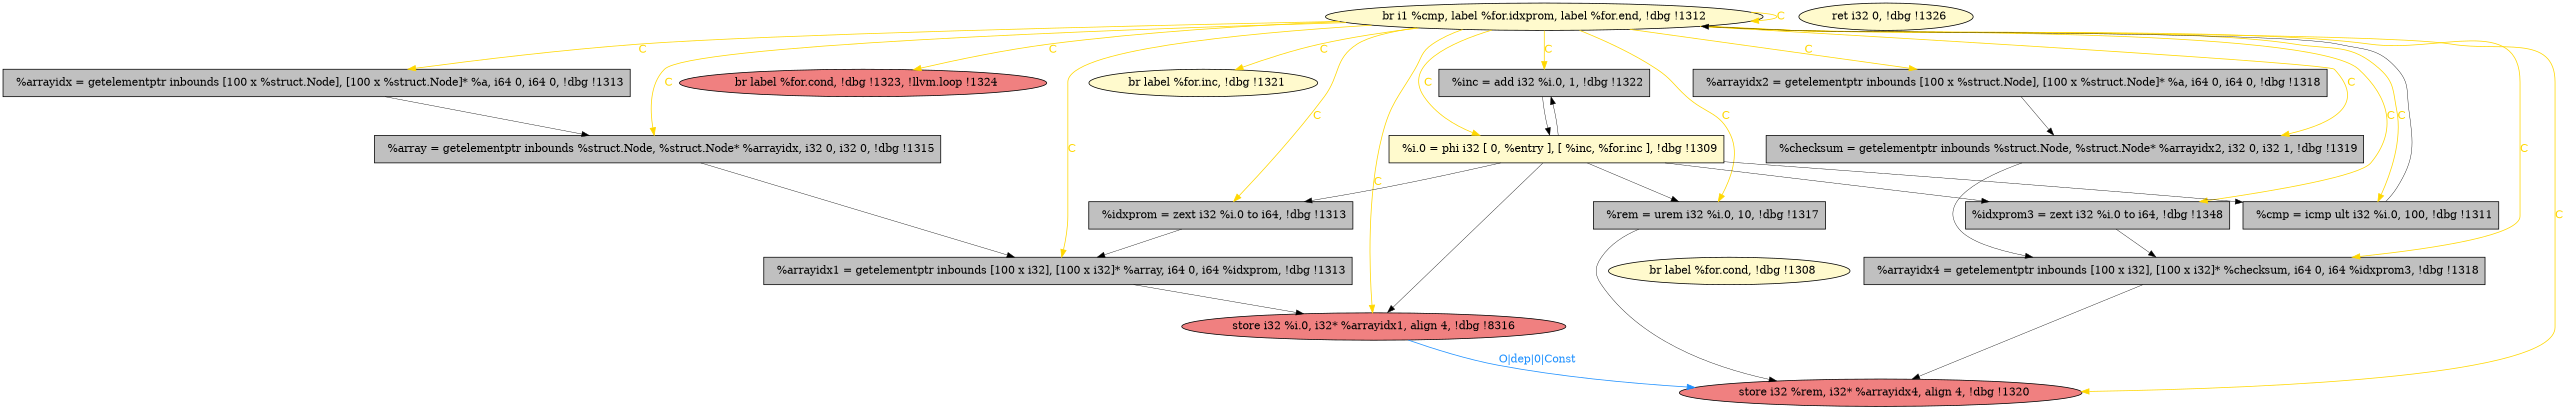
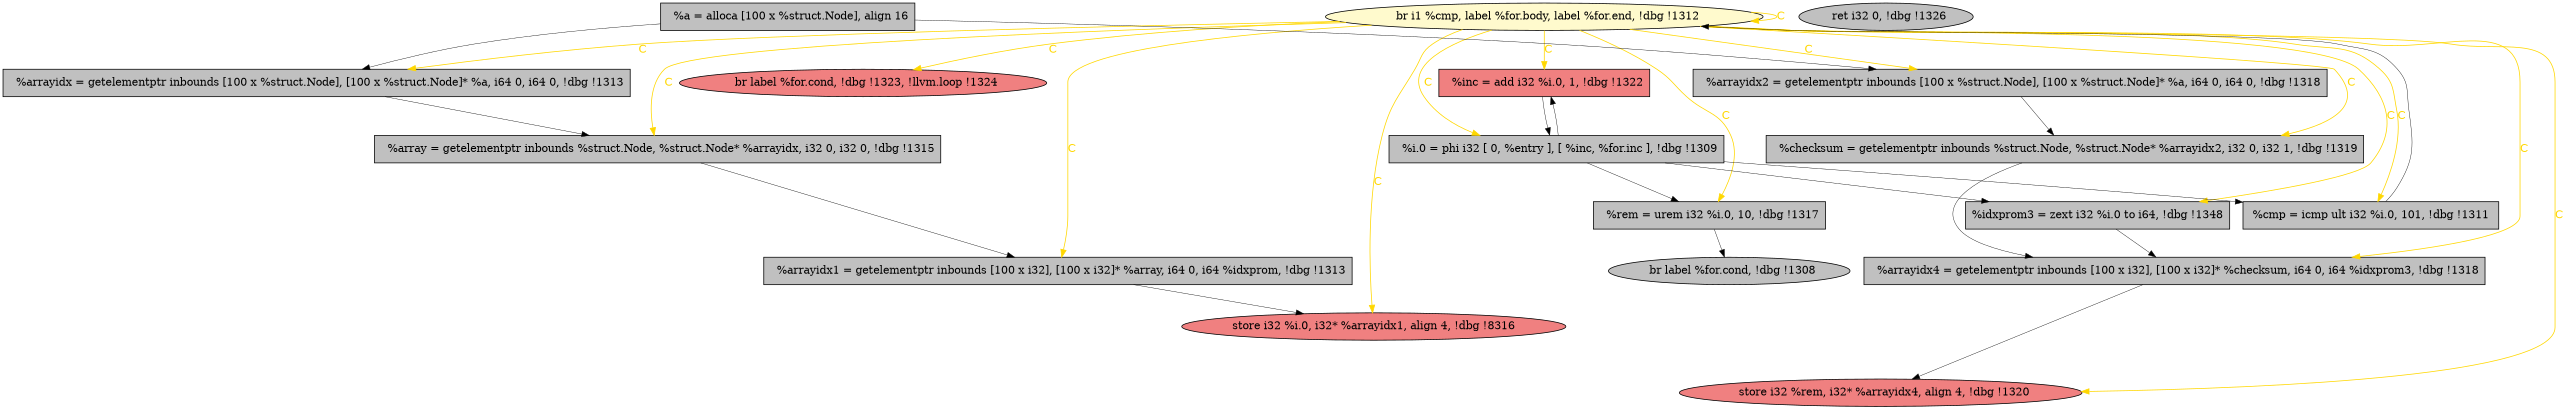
none -> (788, 17)
(1544, 17) -> (1544, 17)
(1886, 17) -> (1886, 17)
(1203, 83) -> none
(1544, 83) -> (1544, 83)
(1556, 149) -> (1556, 149)
(1221, 215) -> none
(2371, 215) -> (2371, 215)
(1468, 235) -> none
(1729, 271) -> (1729, 271)
(1643, 327) -> (1718, 240)
(1546, 373) -> none
